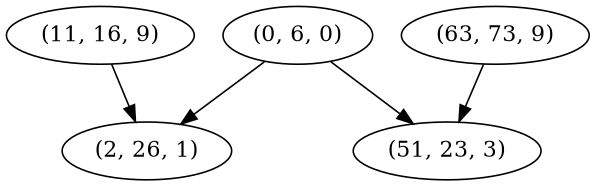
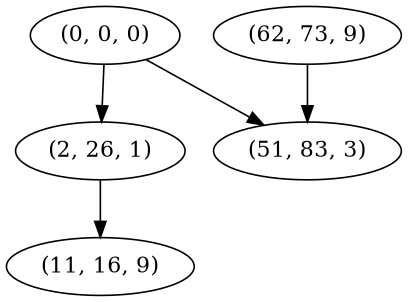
(298, 35) -> (105, 35)
(495, 35) -> (307, 35)
(120, 85) -> (100, 201)
(447, 151) -> (307, 151)
